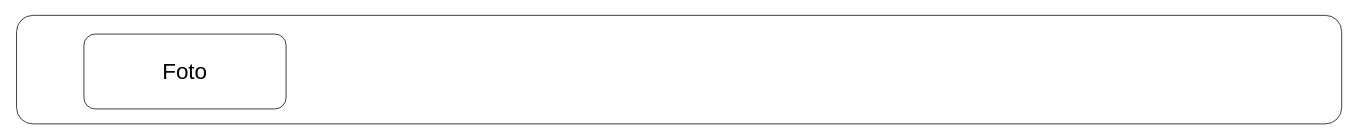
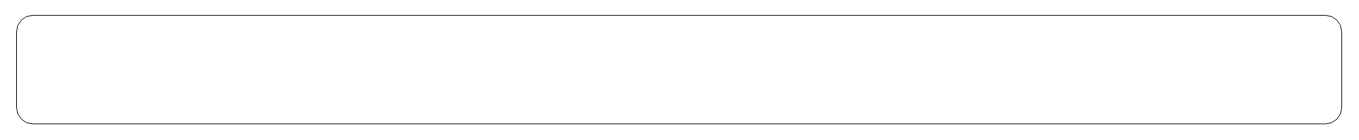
(184, 72) -> none
